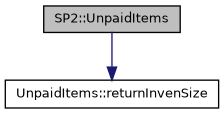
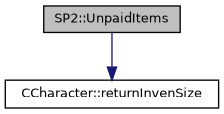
(112, 94) -> (112, 94)
